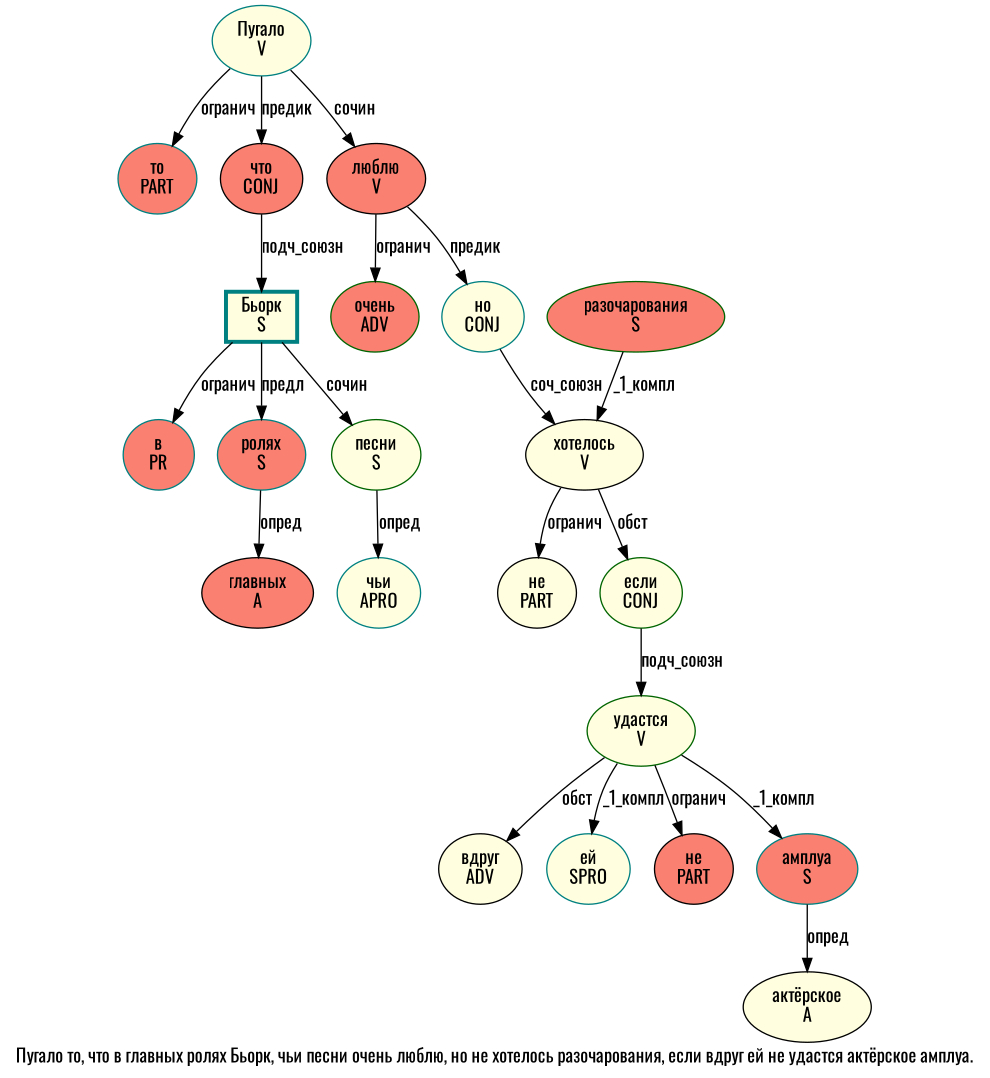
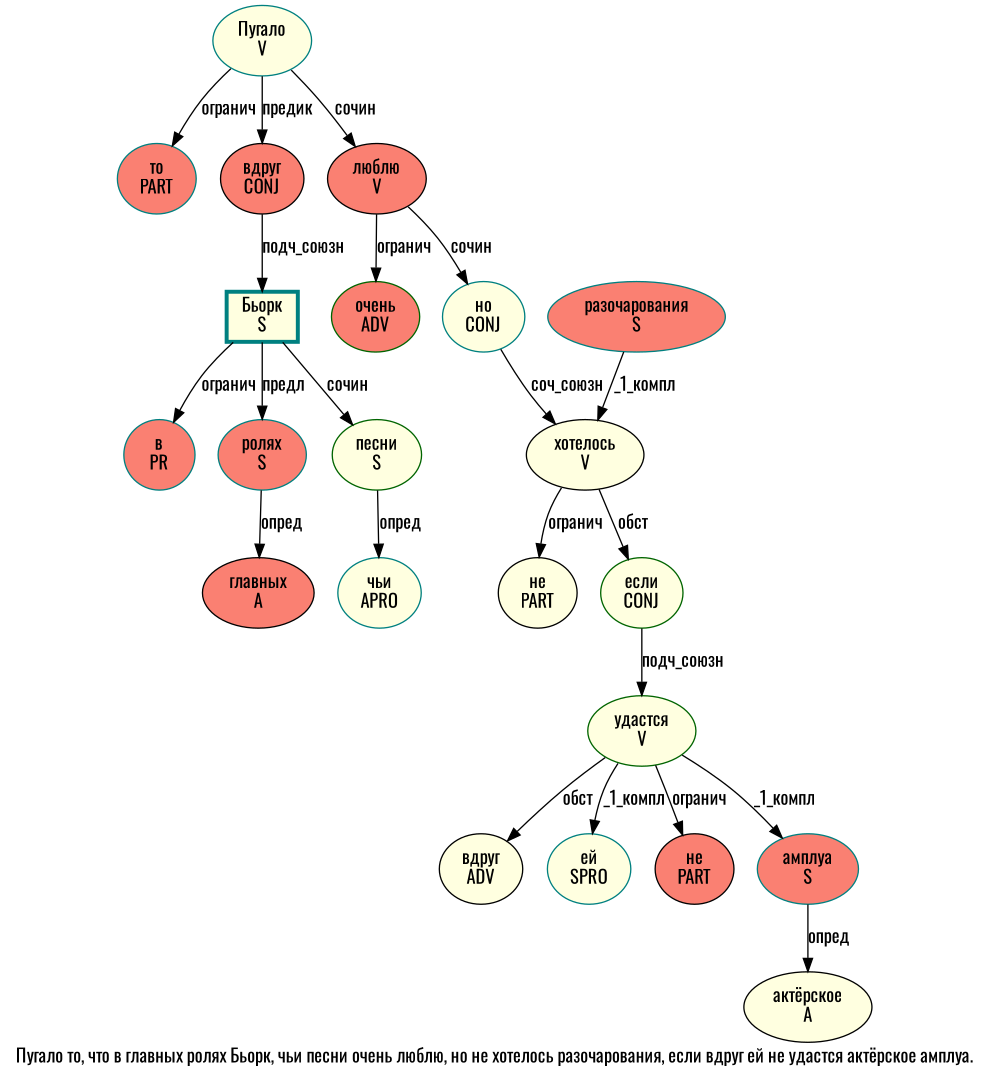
(262, 179) -> (262, 179)
(476, 248) -> (472, 248)
(636, 317) -> (637, 317)
